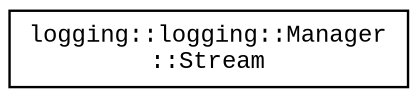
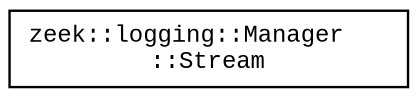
(209, 49) -> (209, 49)
